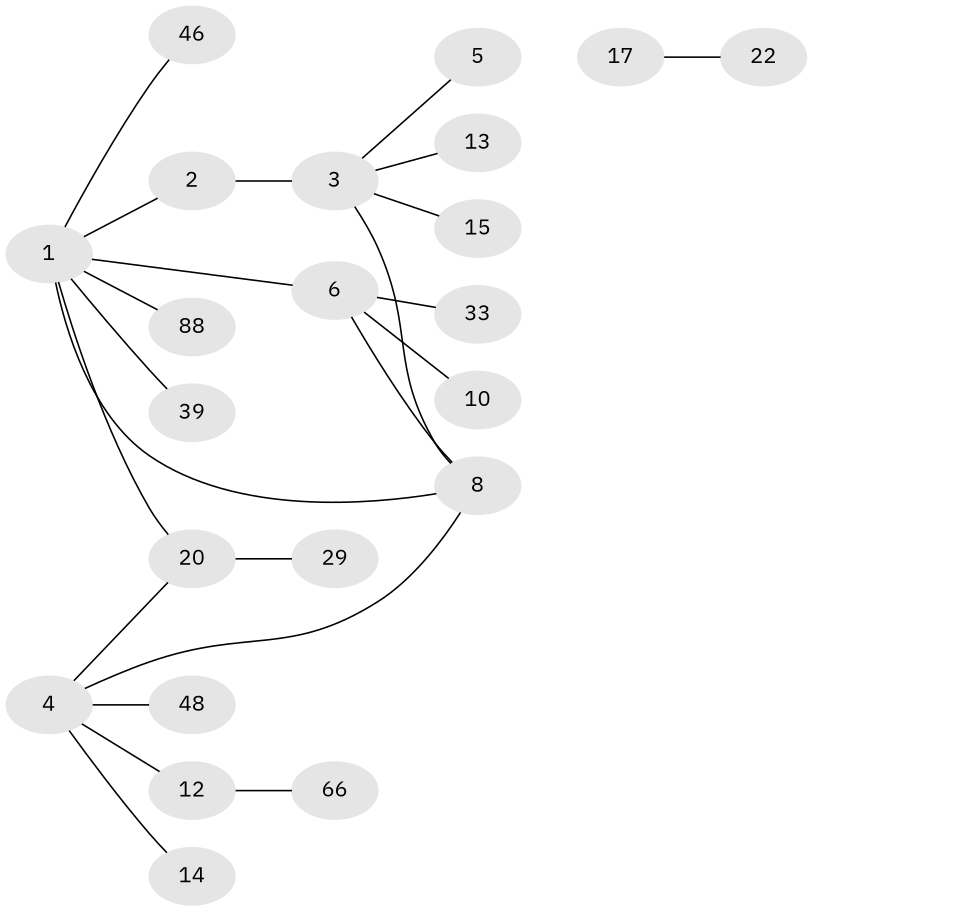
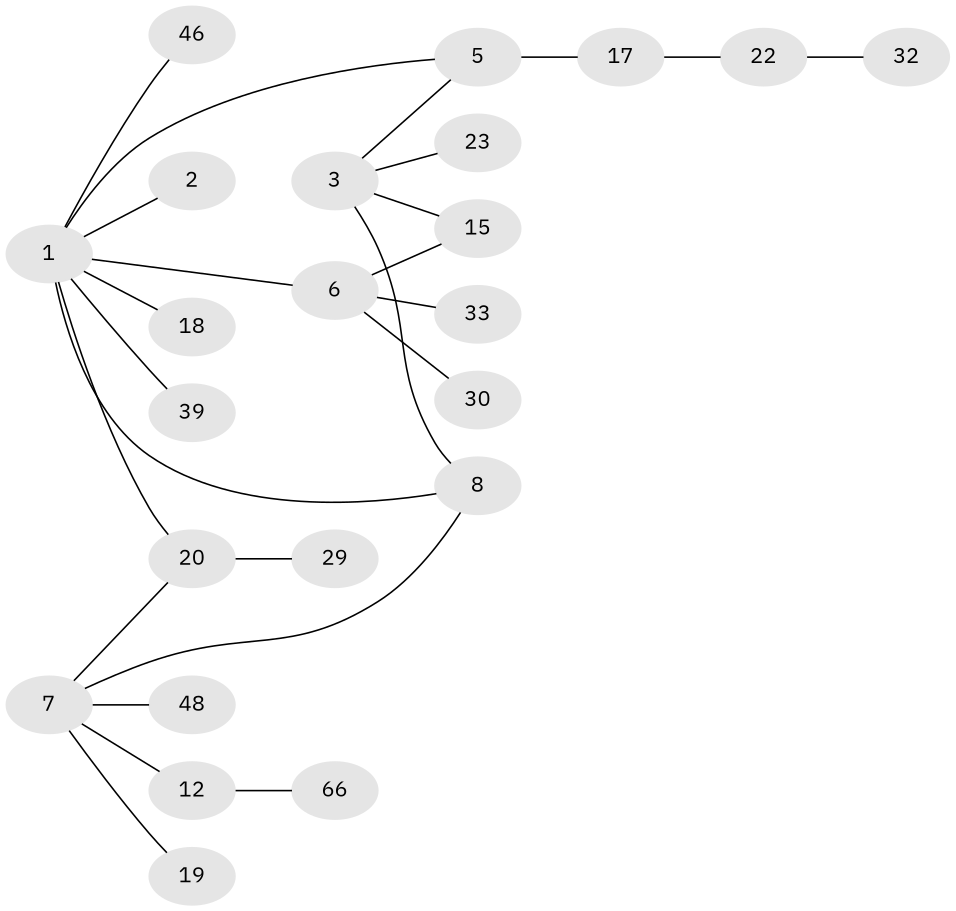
none -> (550, 57)
none -> (906, 57)
none -> (229, 101)
(478, 143) -> (478, 143)
(264, 181) -> none
(192, 327) -> (192, 327)
(398, 392) -> (407, 259)
(478, 400) -> (478, 400)
(49, 705) -> (49, 705)
(192, 876) -> (192, 876)
